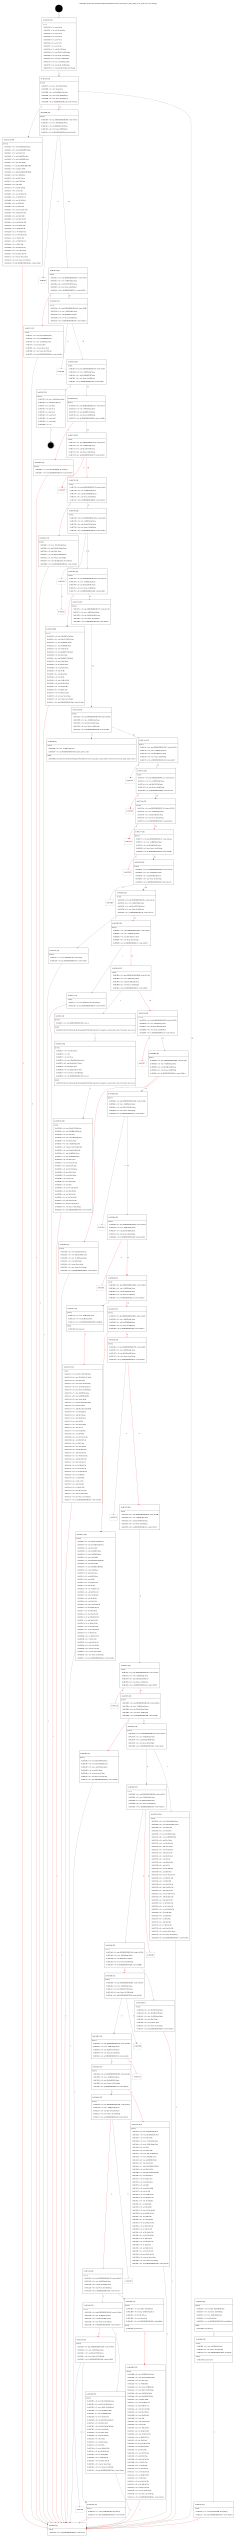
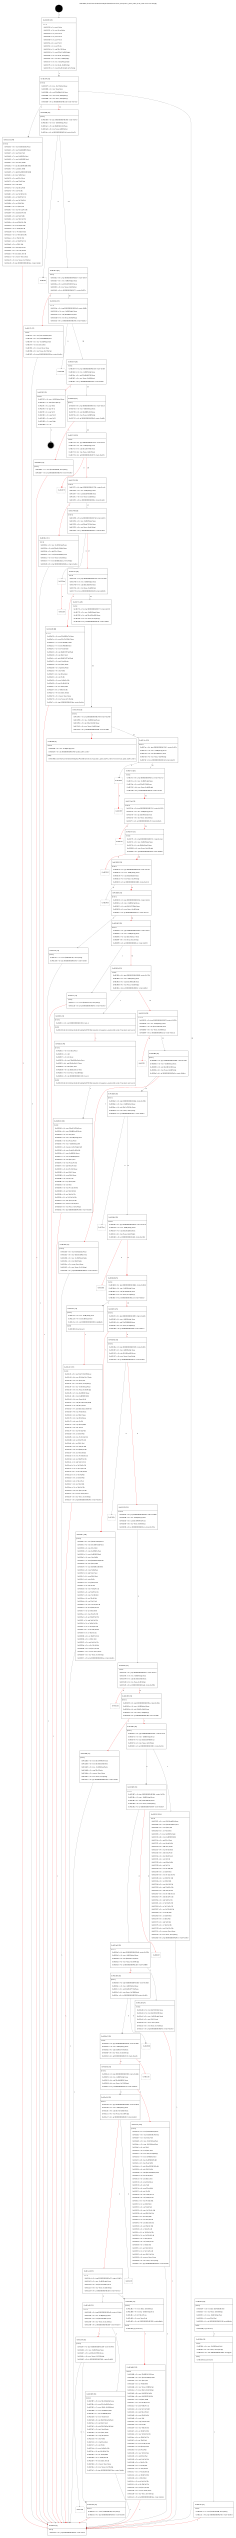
(134, 800) -> (119, 795)
